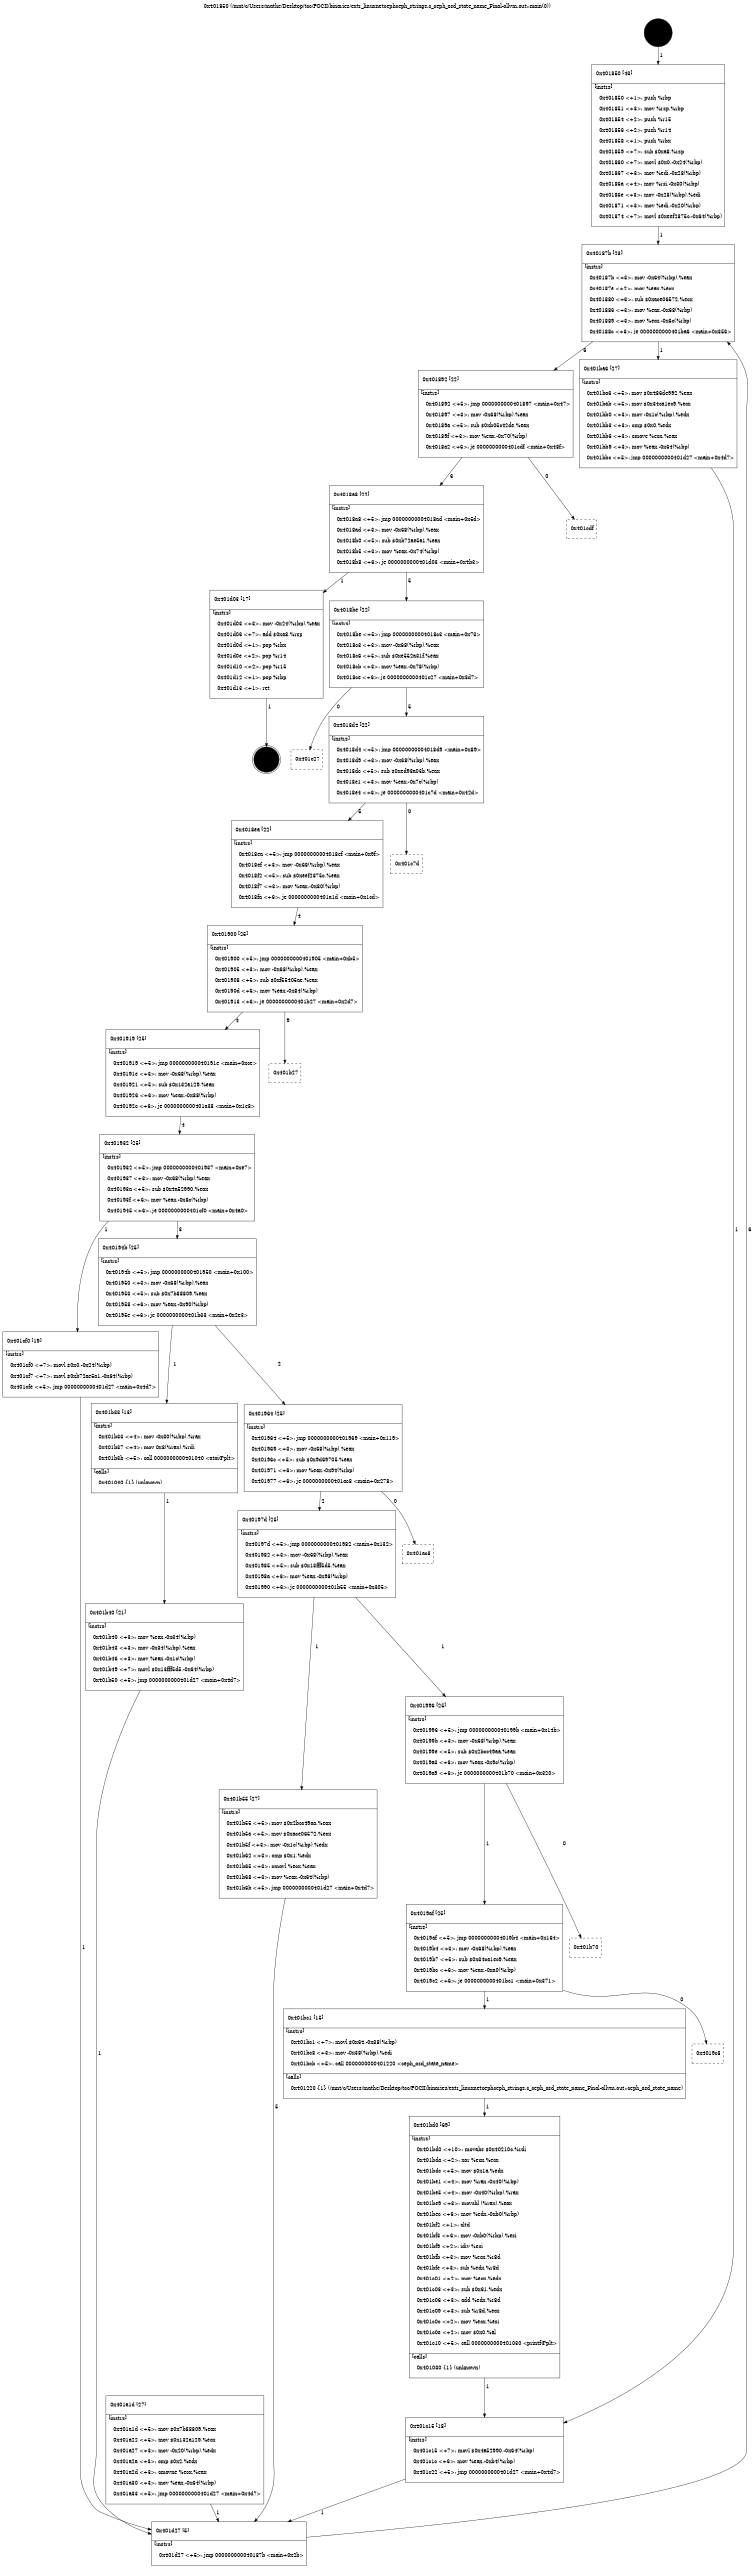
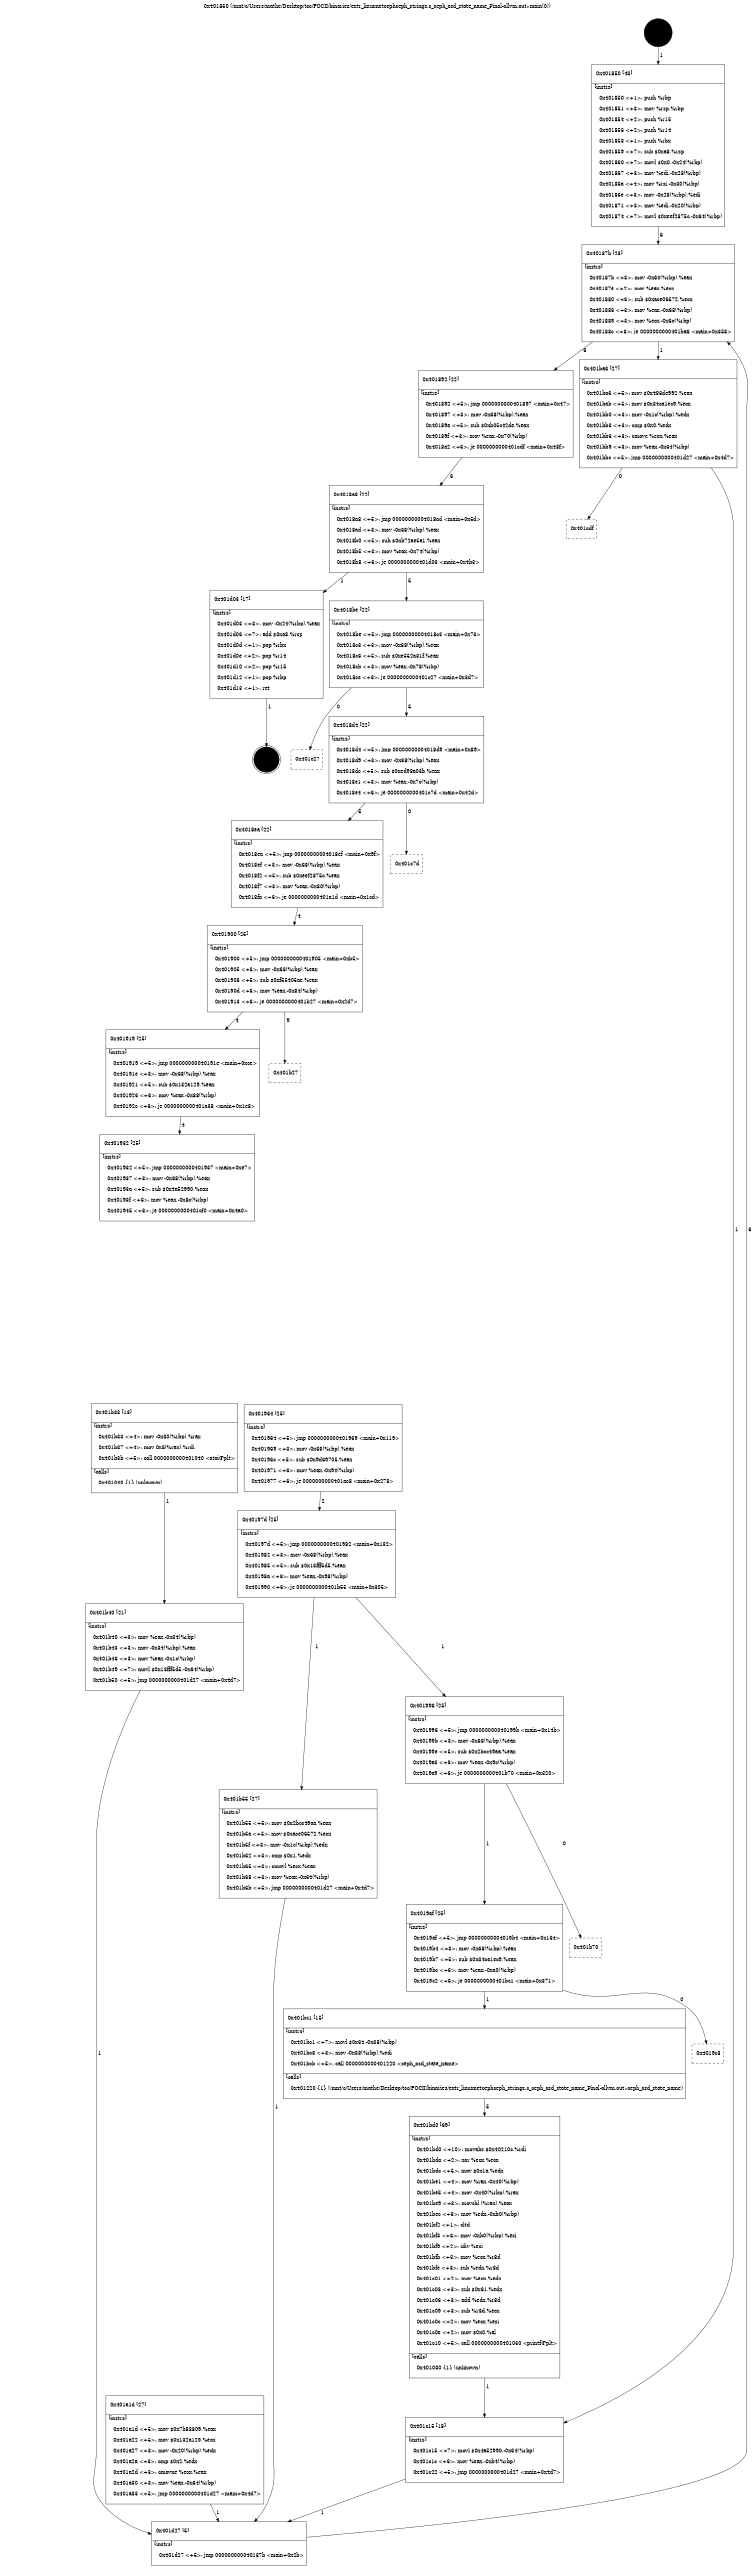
(661, 235) -> (661, 235)
(550, 487) -> (606, 492)
(177, 1282) -> none
(81, 1364) -> none
(418, 1554) -> none
(276, 2107) -> (276, 2107)
(487, 2107) -> (487, 2107)
